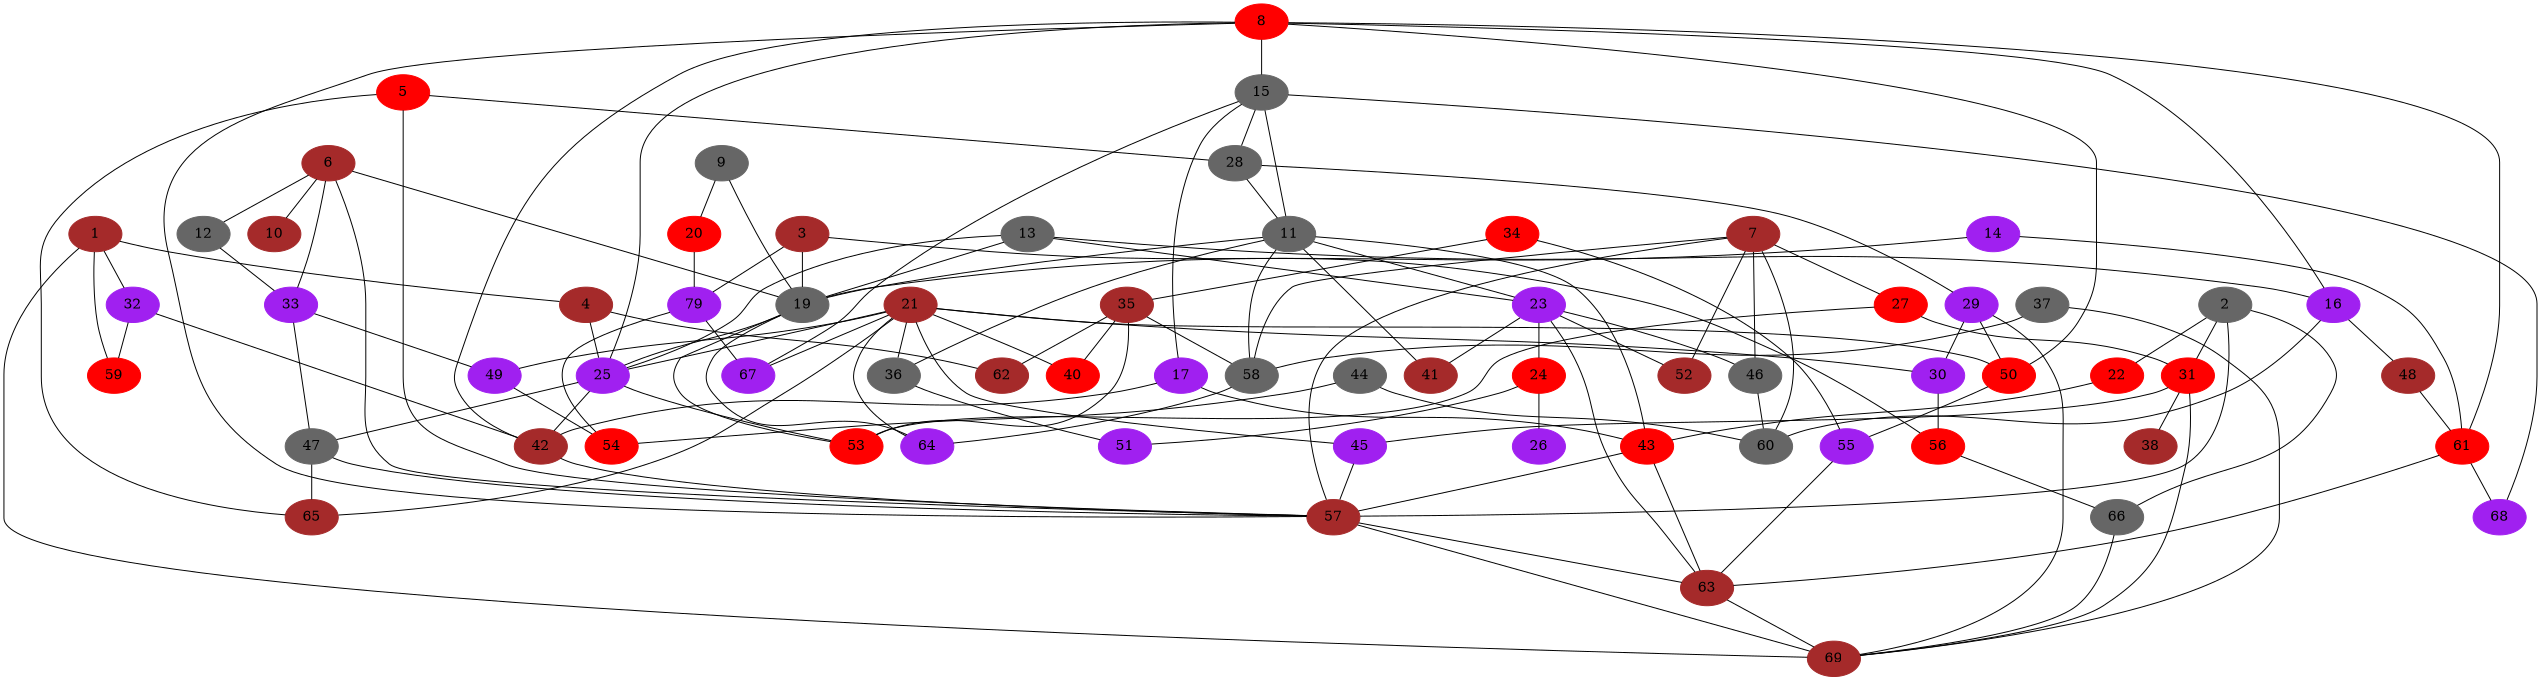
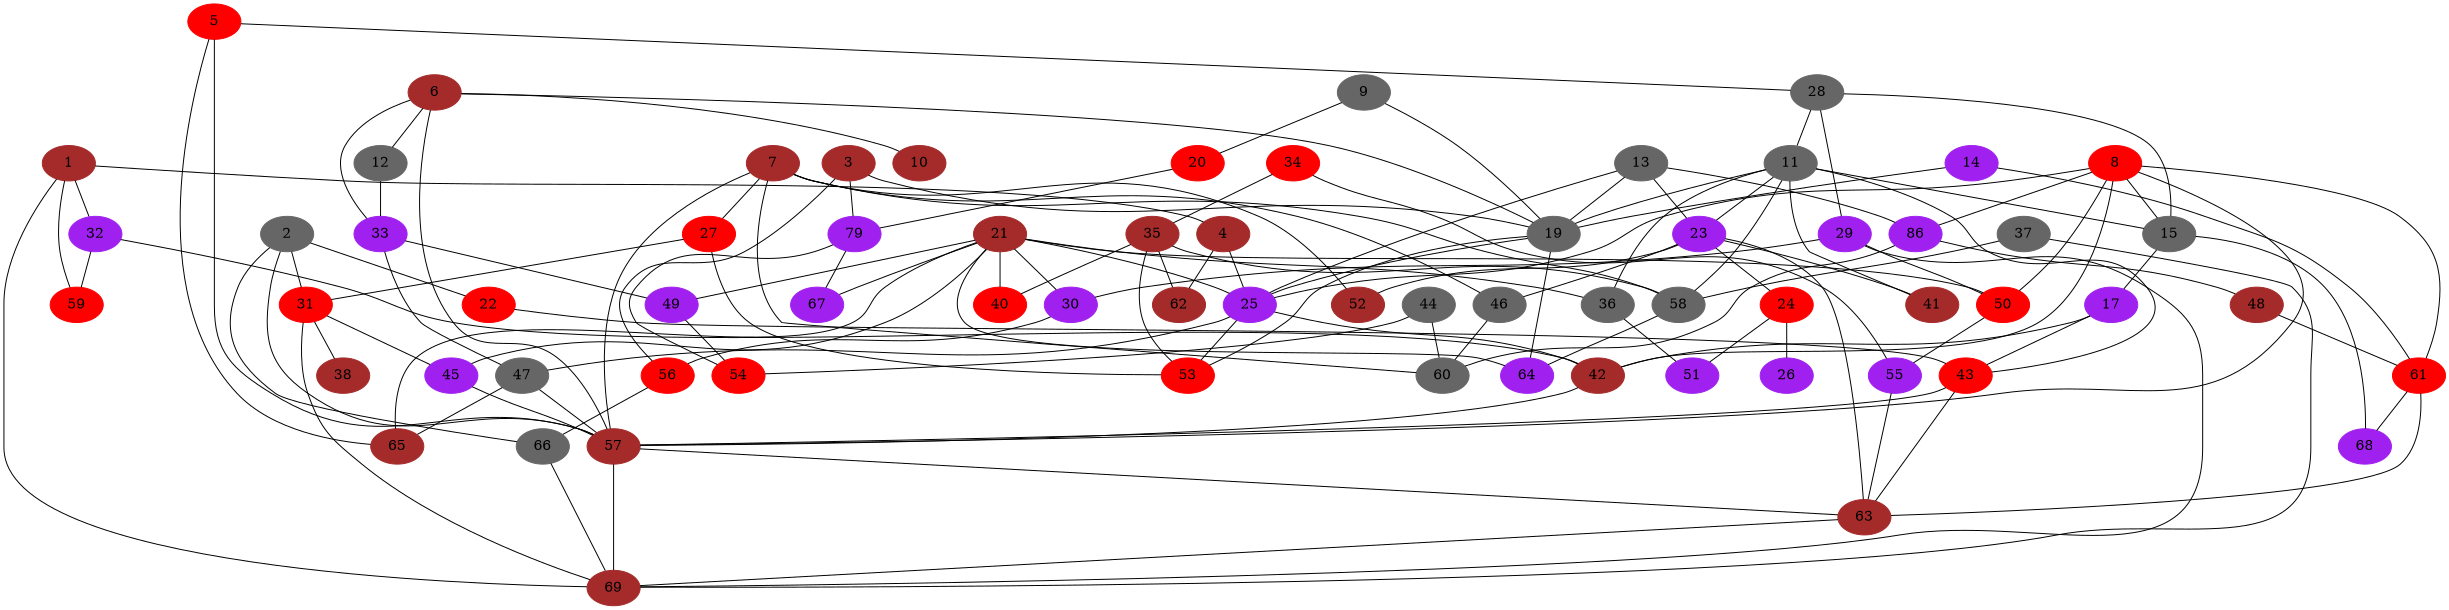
(992, 213) -> none
(2333, 305) -> (1916, 234)
